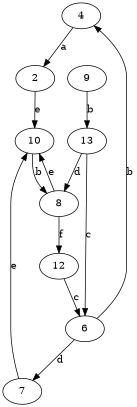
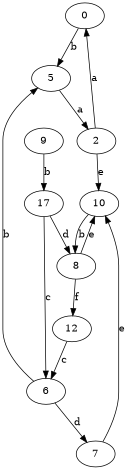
(81, 16) -> (51, 78)
none -> (85, 16)
(87, 141) -> (44, 204)
